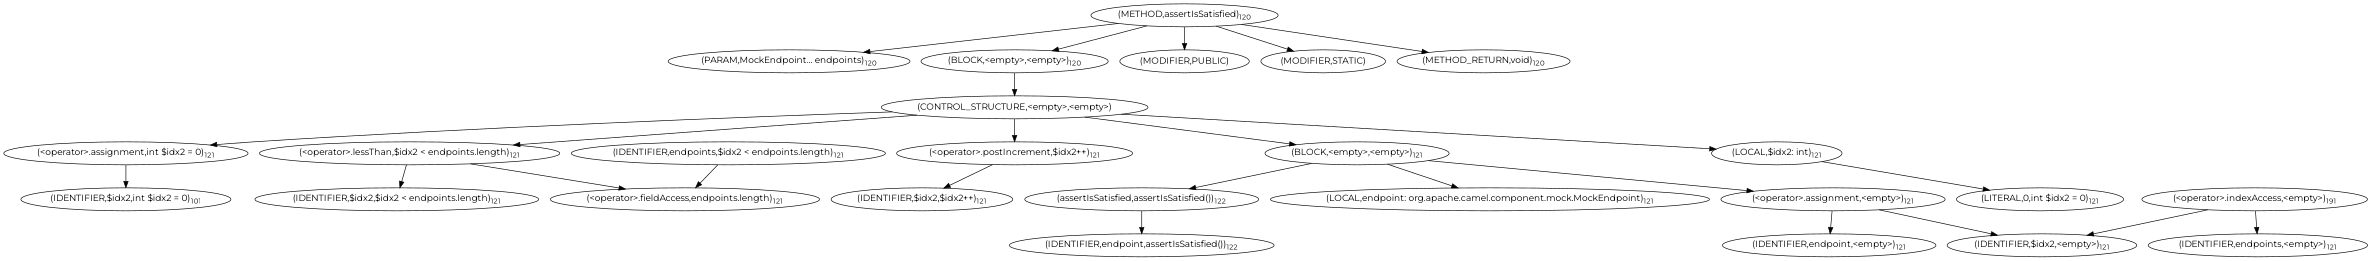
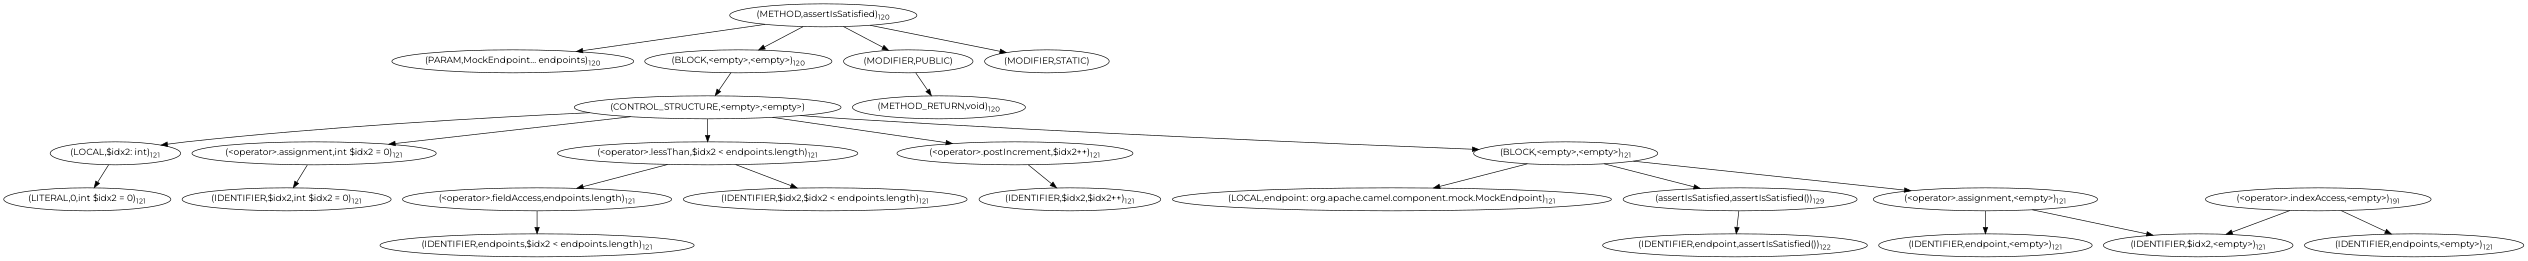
(1332, 38) -> (922, 82)
(709, 174) -> (537, 219)
(196, 198) -> (357, 198)
(1221, 198) -> (1819, 198)
